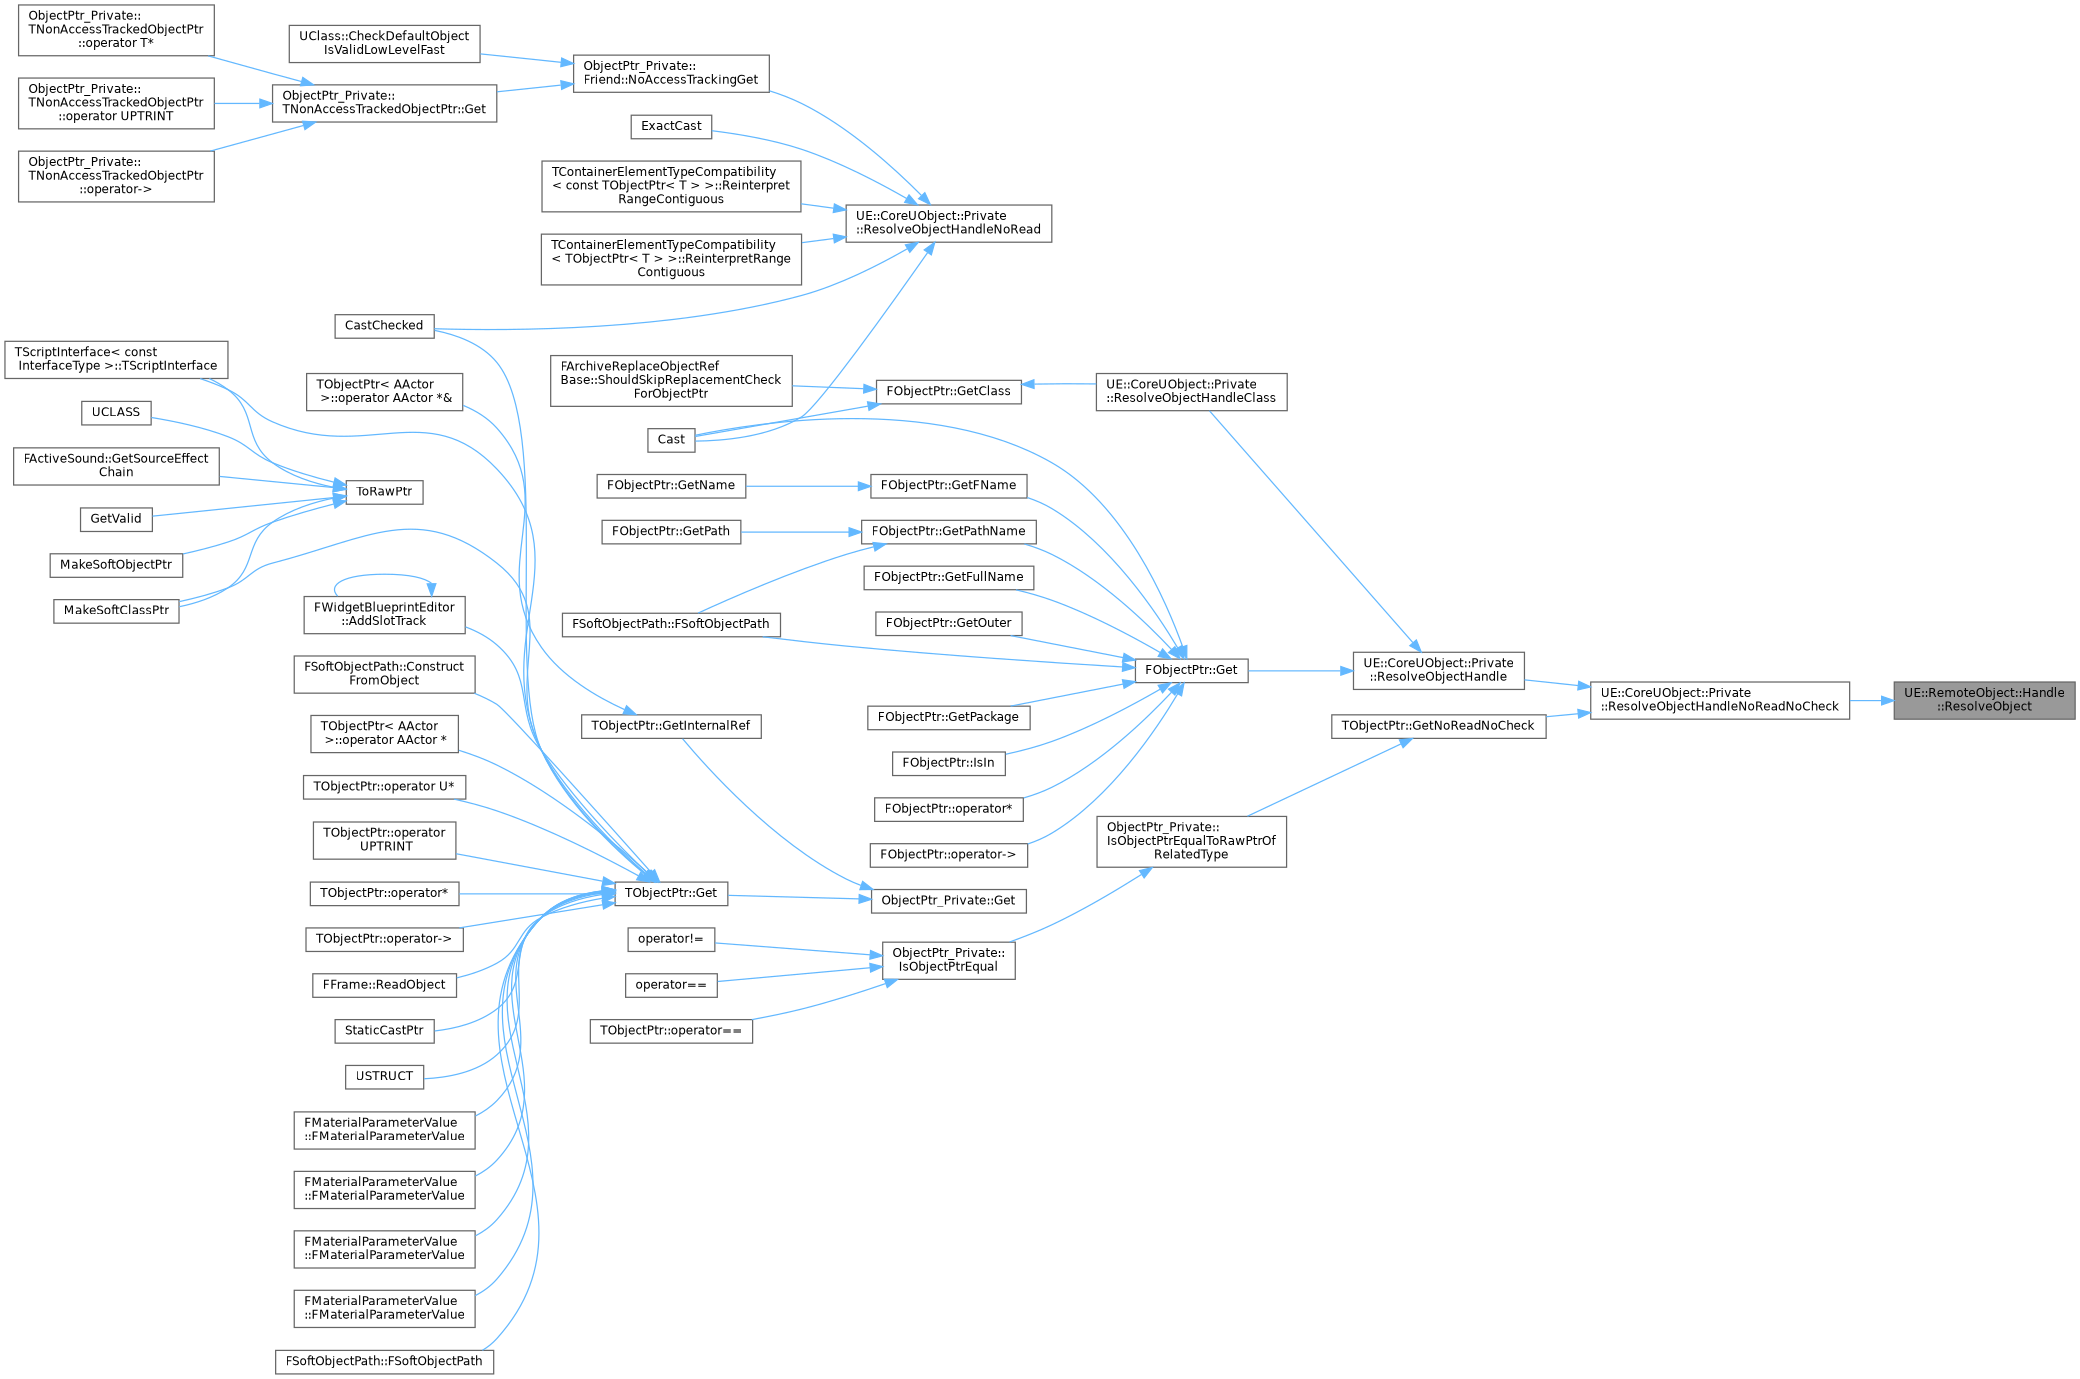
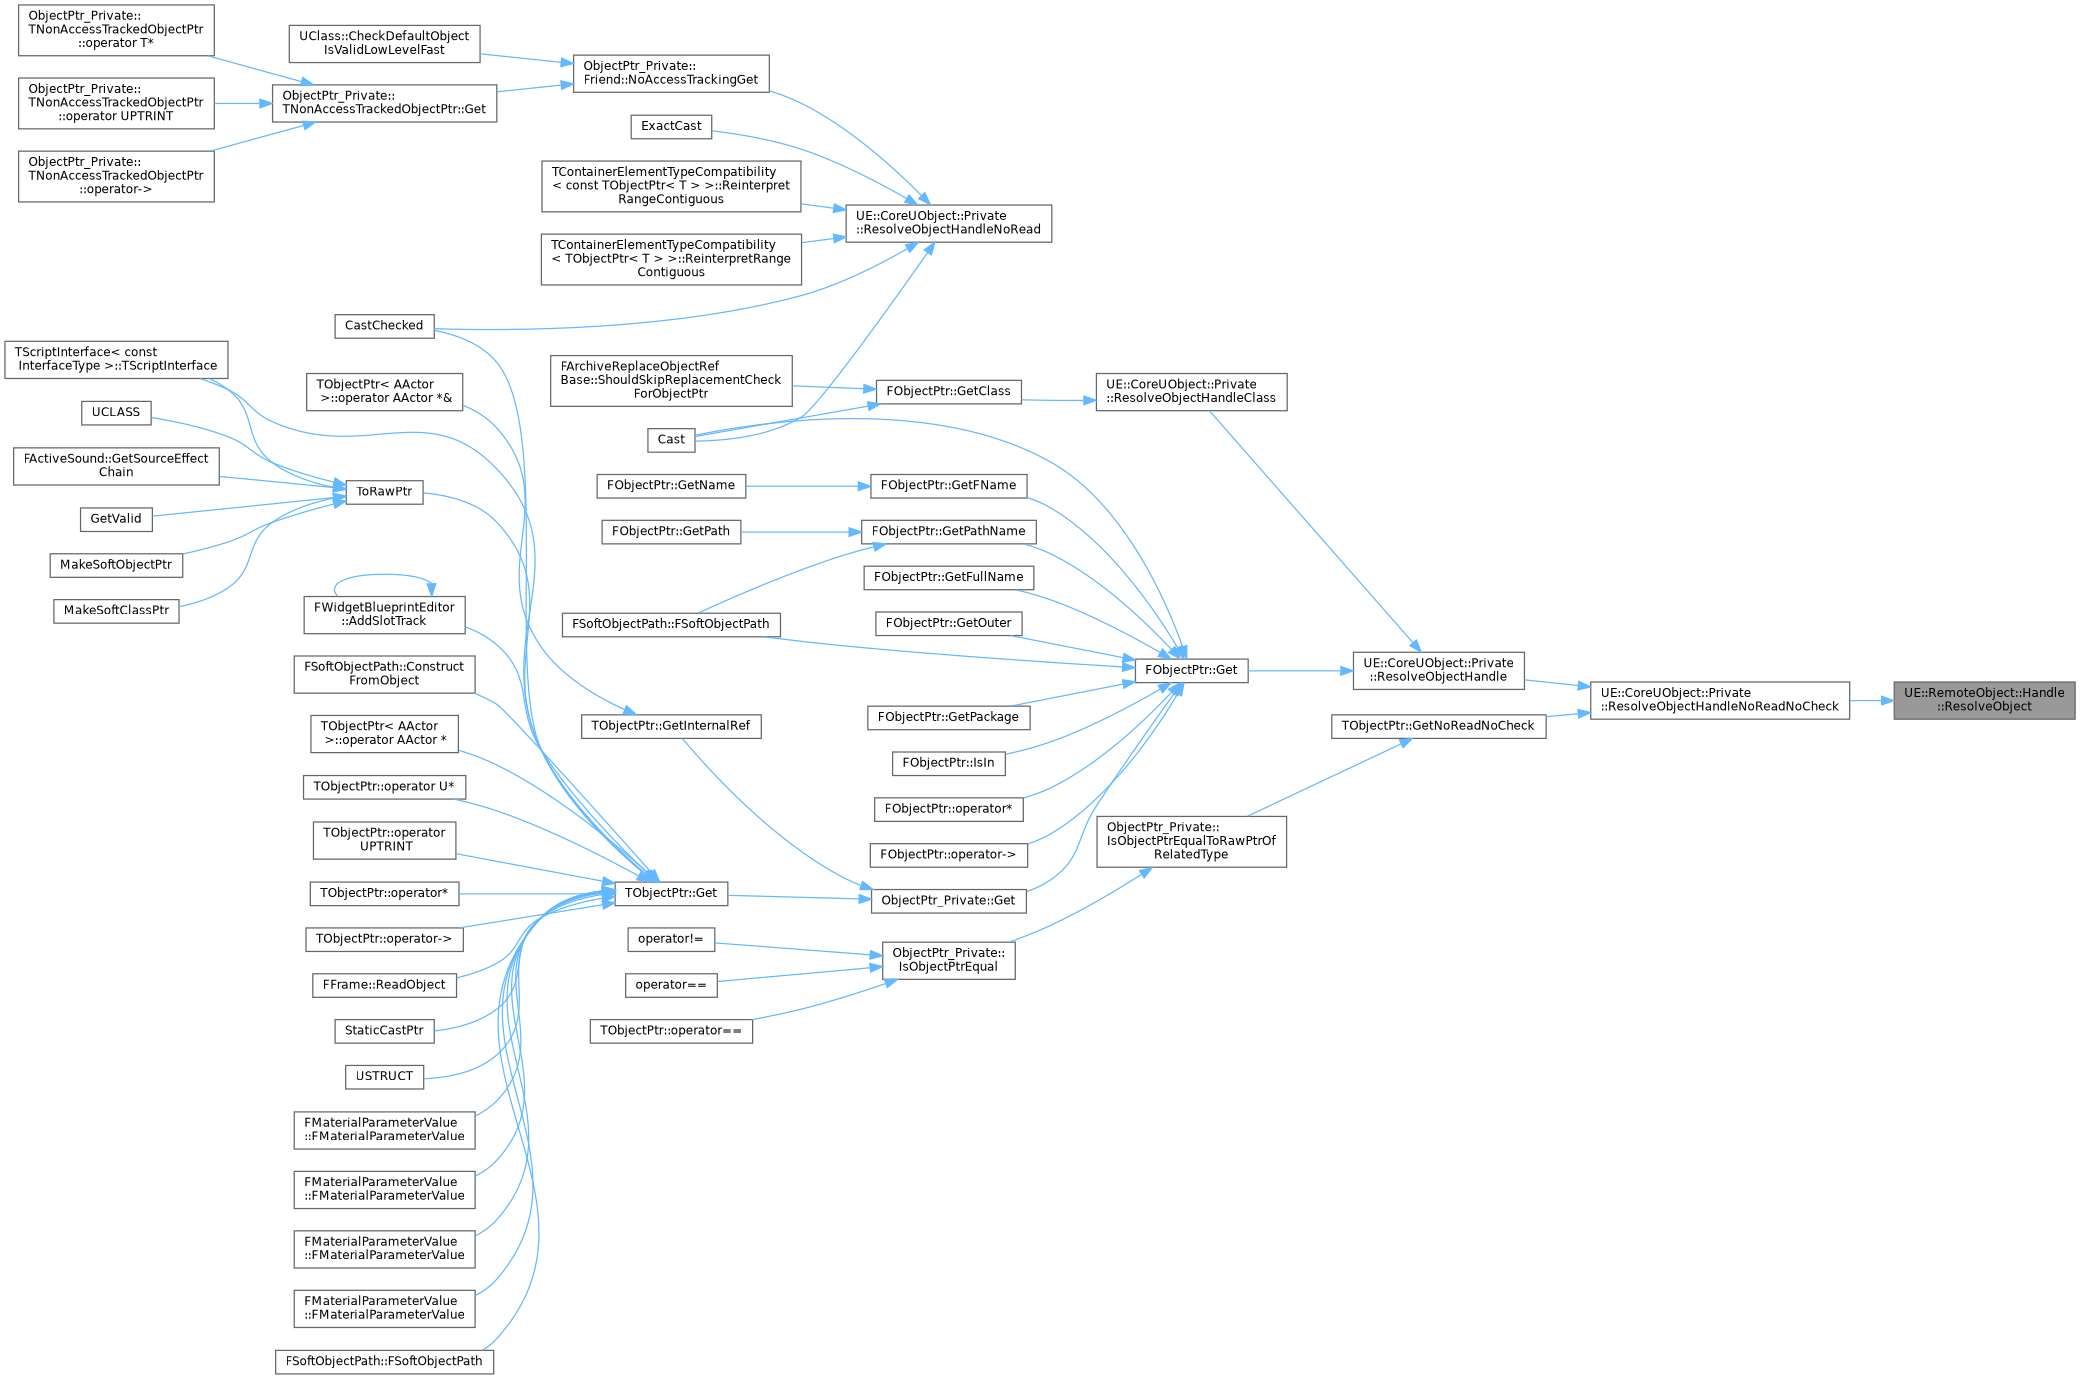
(1065, 384) -> (1052, 400)
(505, 572) -> (525, 674)
none -> (1092, 813)
